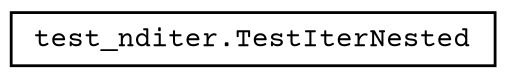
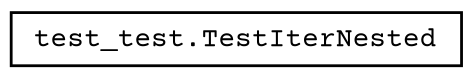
(253, 39) -> (236, 39)
